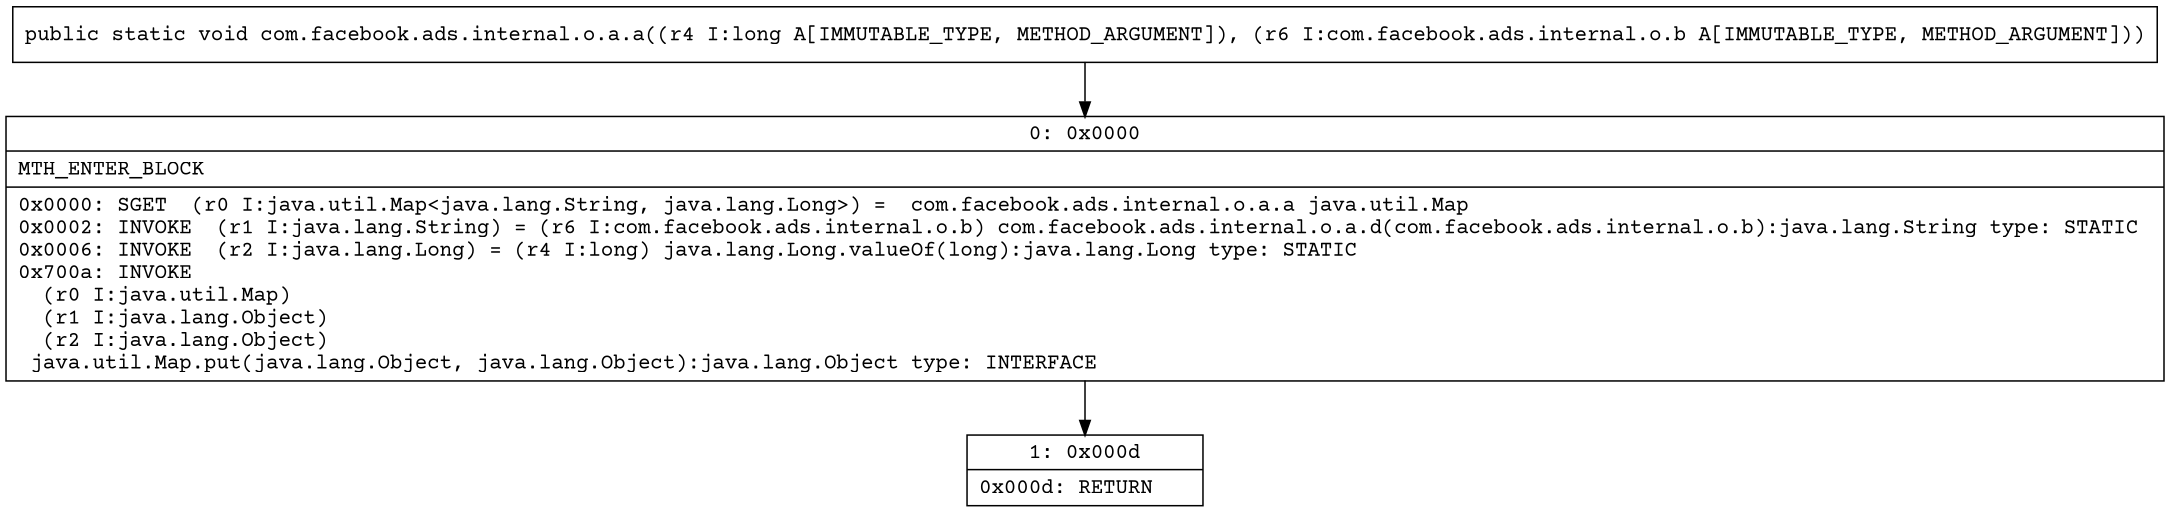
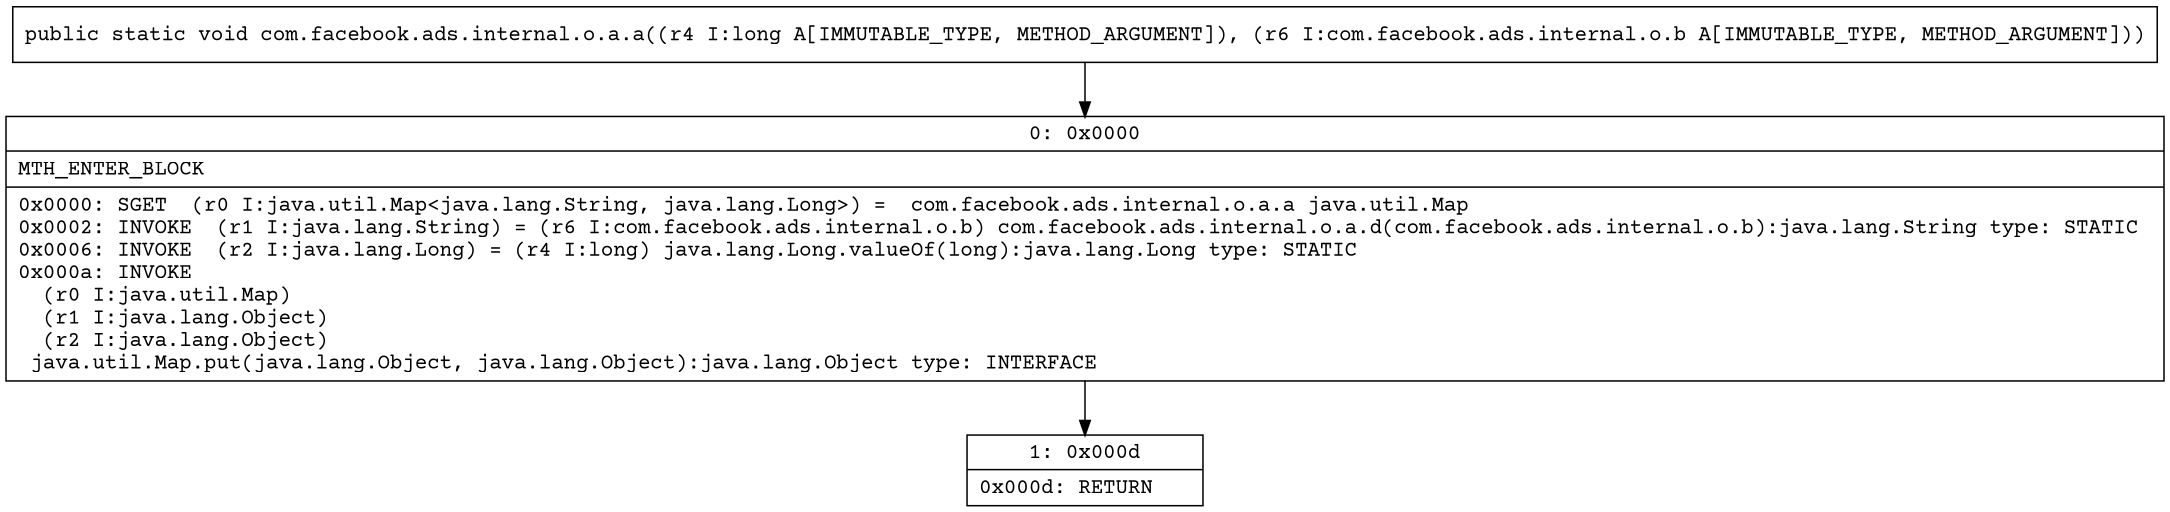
(118, 272) -> (118, 272)
